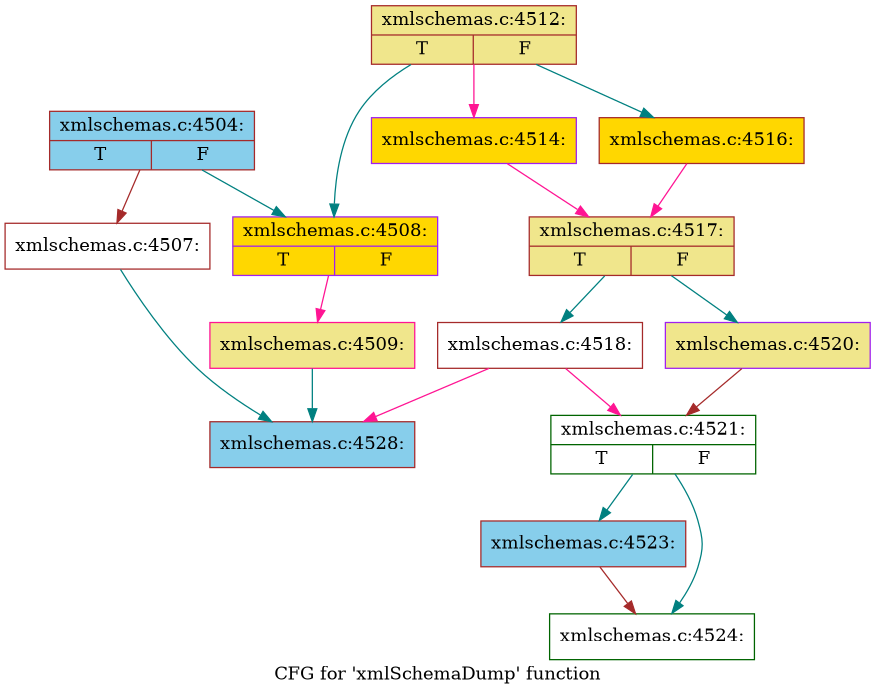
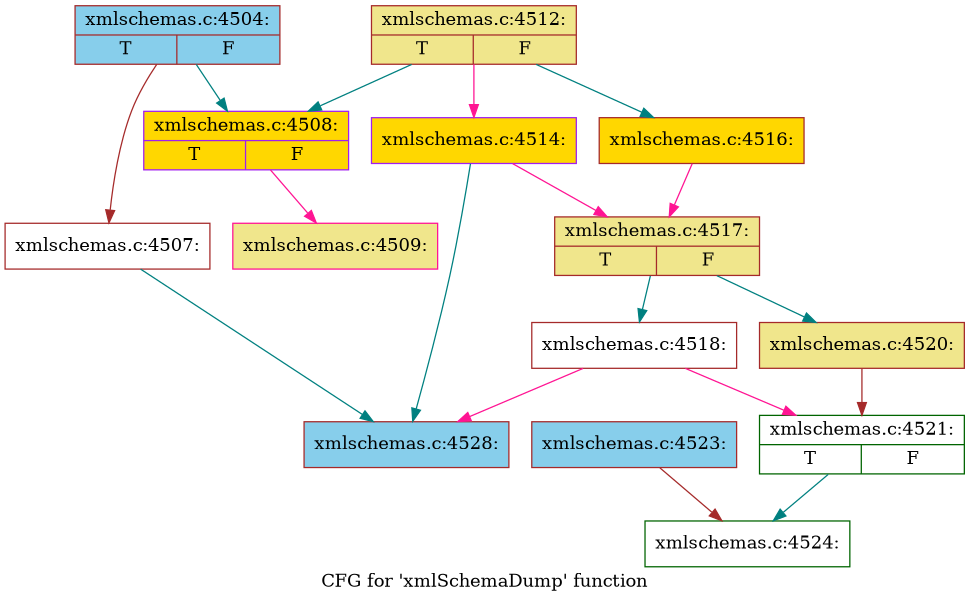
(768, 345) -> (862, 345)
(312, 389) -> (447, 287)
(620, 492) -> none
